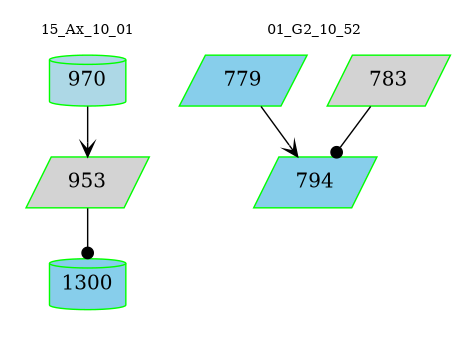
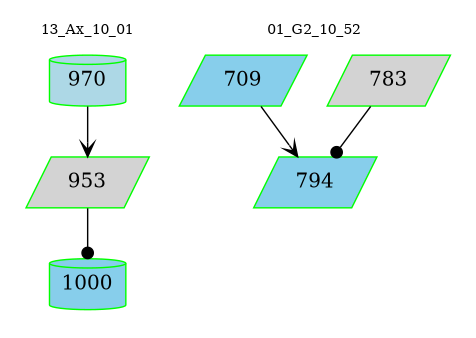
(88, 30) -> (88, 30)
(243, 81) -> (243, 81)
(88, 284) -> (88, 284)
